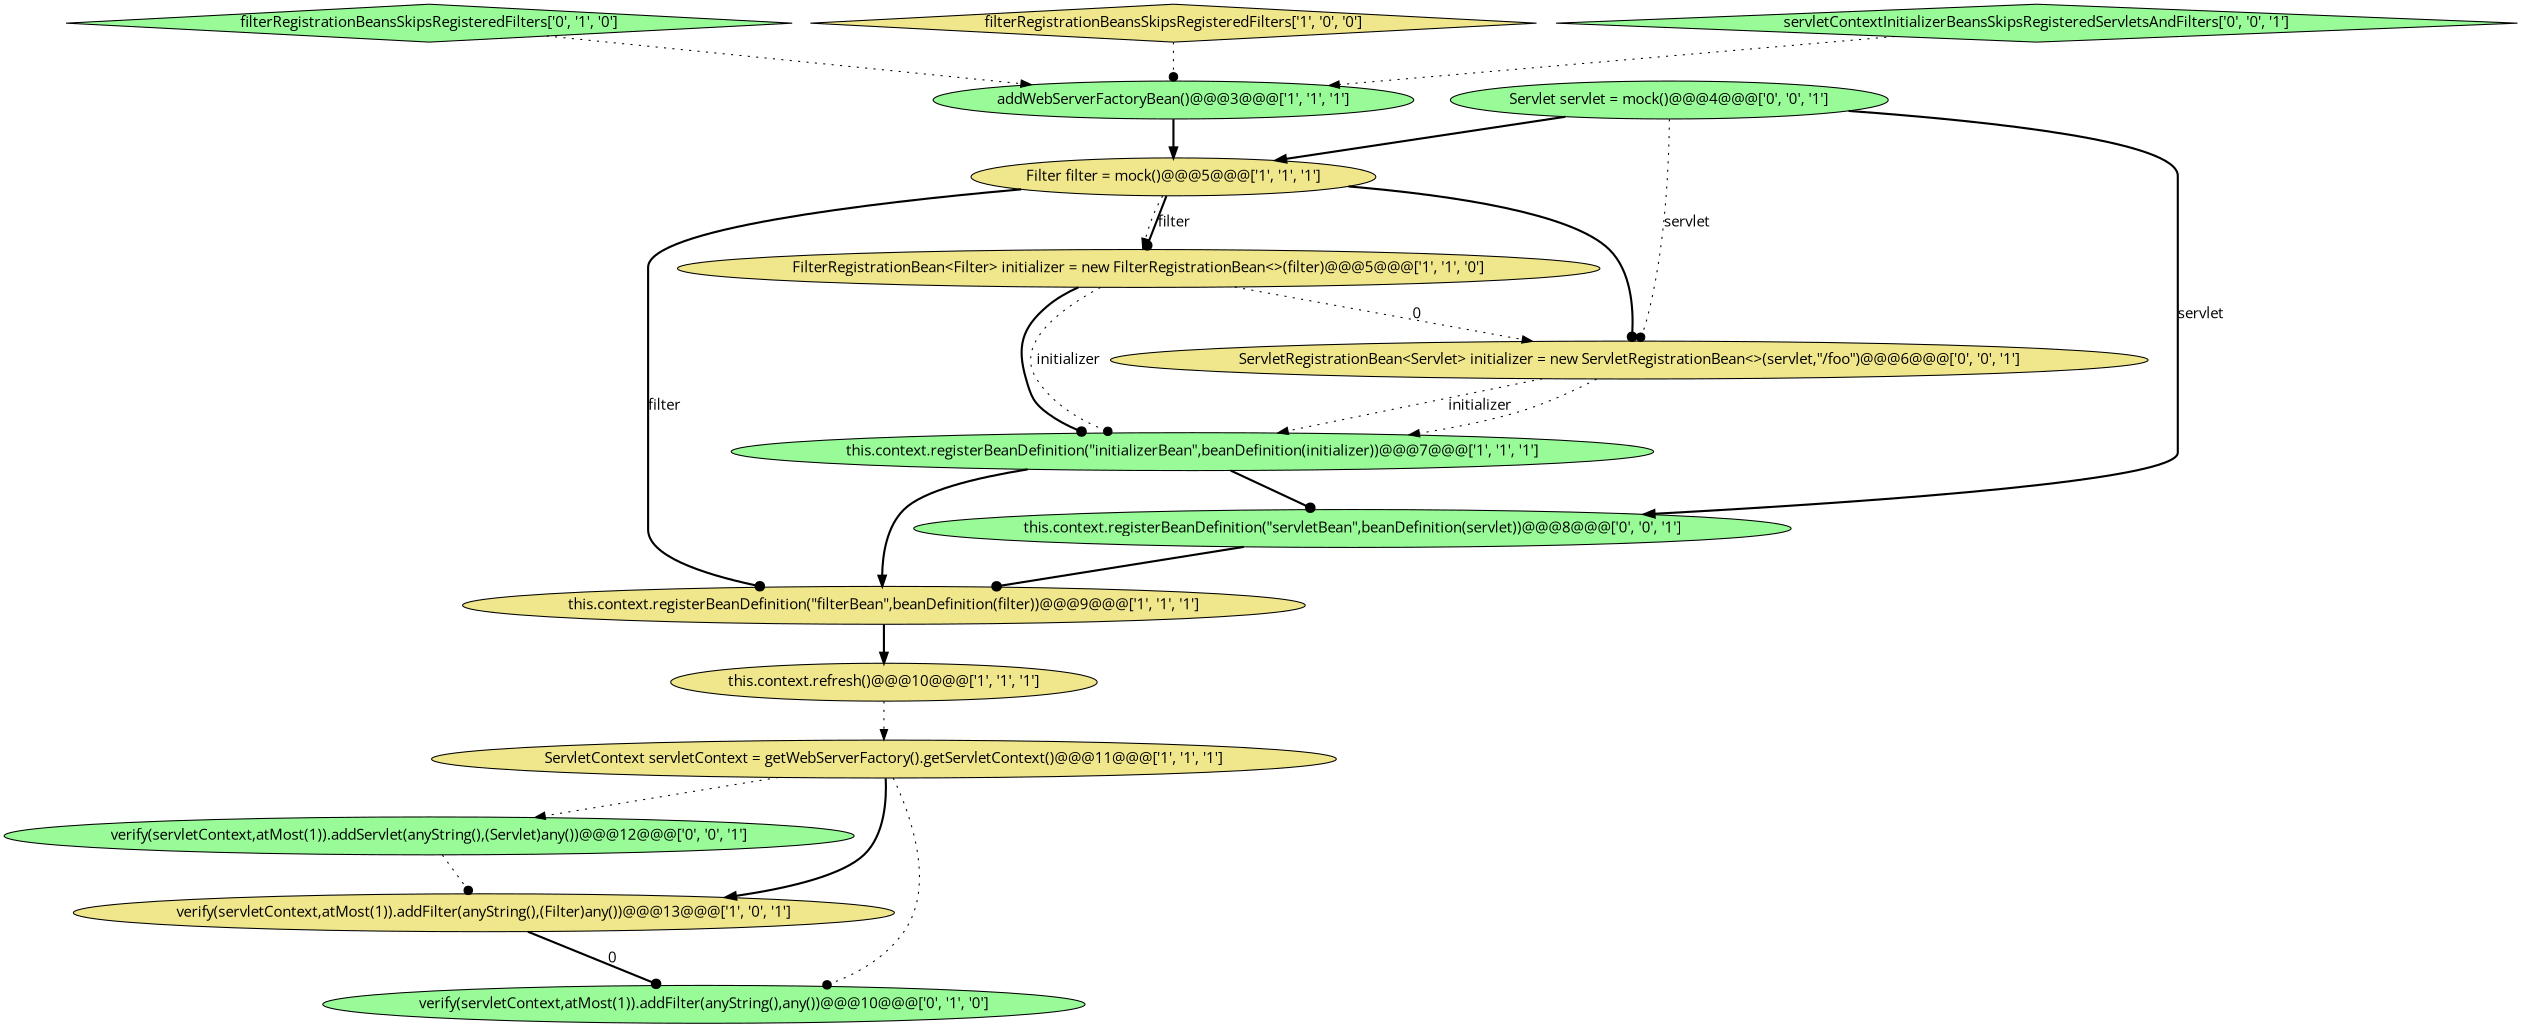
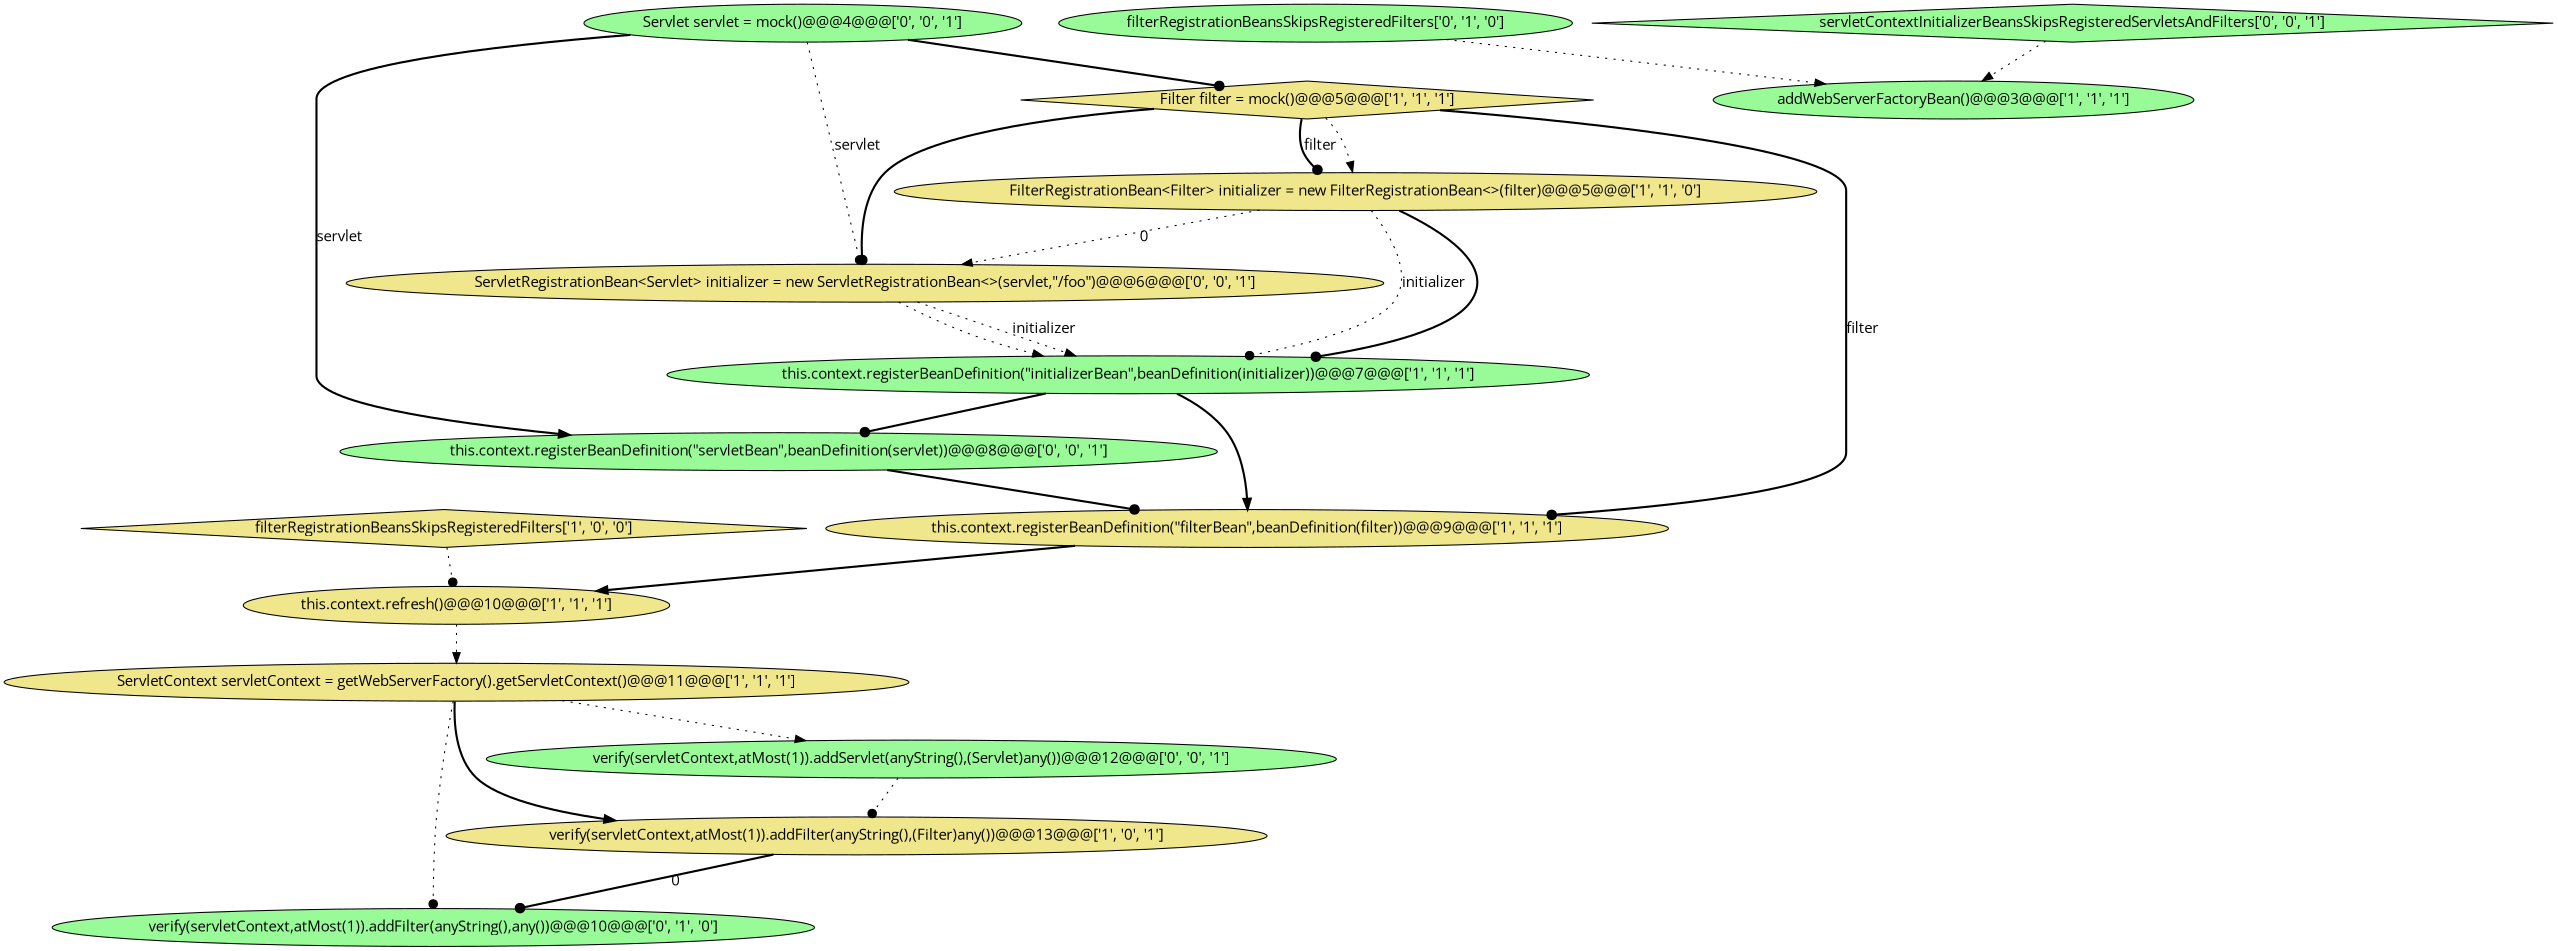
(429, 23) -> (1316, 23)
(1173, 57) -> (449, 563)
(1173, 133) -> none
(1426, 138) -> (1061, 63)
(1173, 177) -> (1307, 100)
